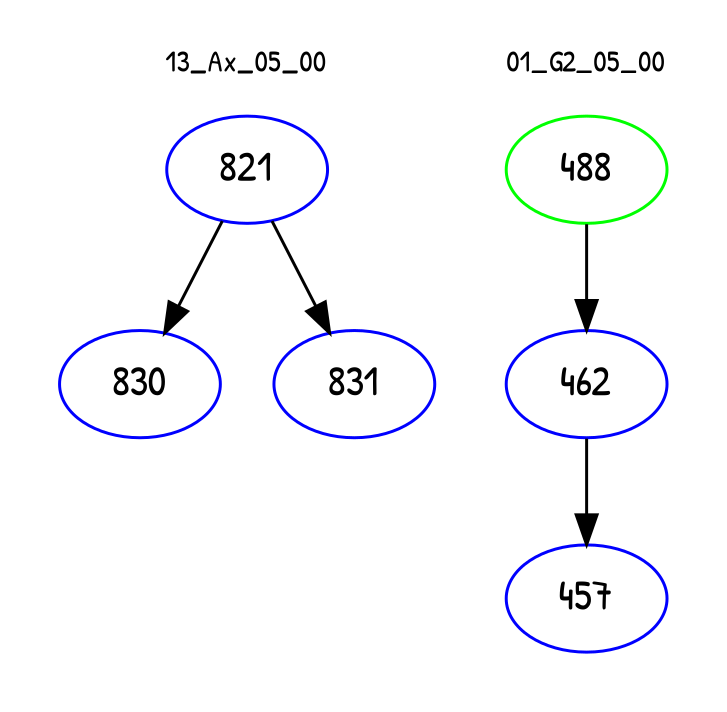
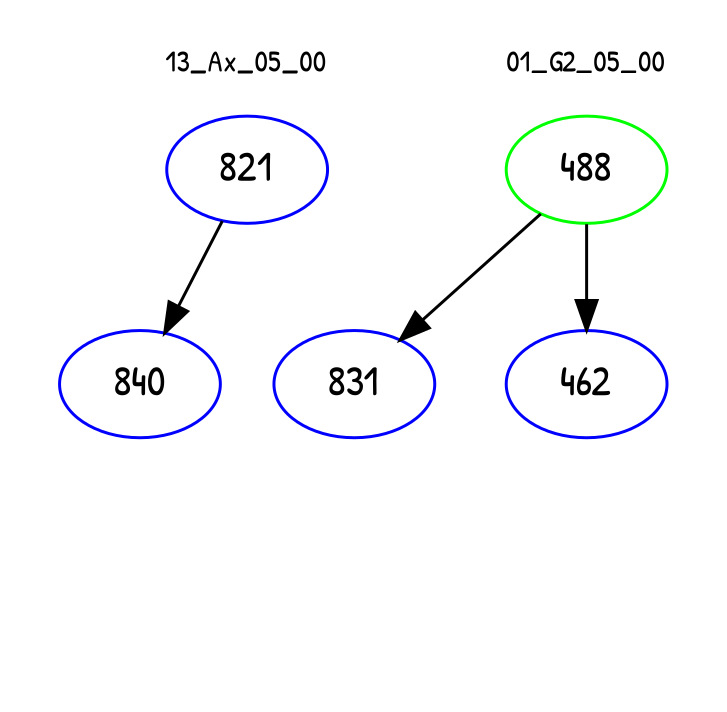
(294, 264) -> (502, 248)
(140, 384) -> (140, 384)
(587, 599) -> none
